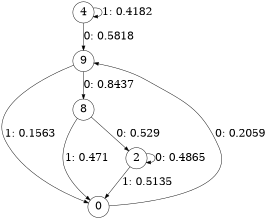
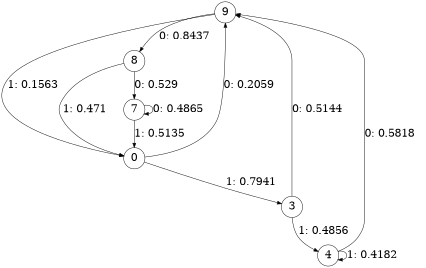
(136, 158) -> (134, 110)
none -> (292, 207)
